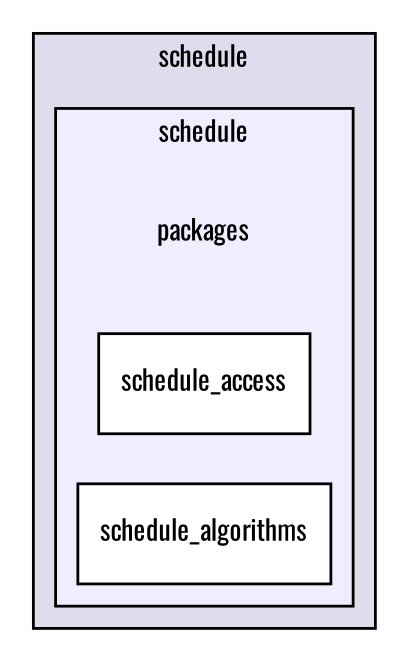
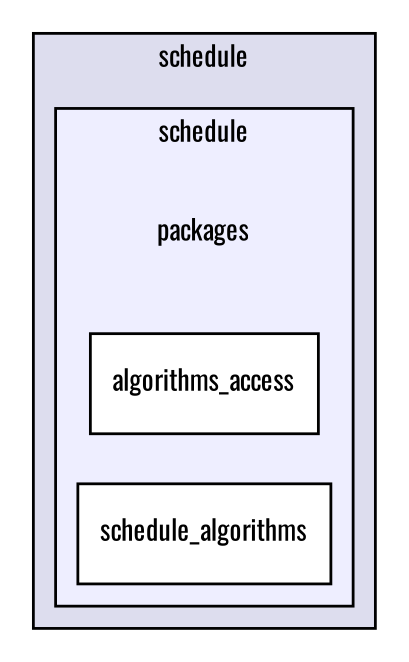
(204, 384) -> (204, 384)
